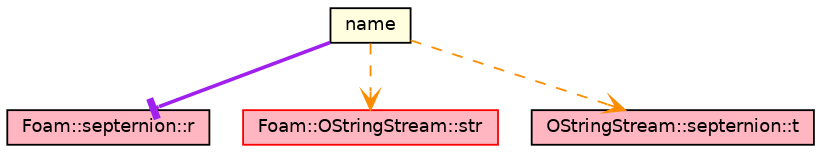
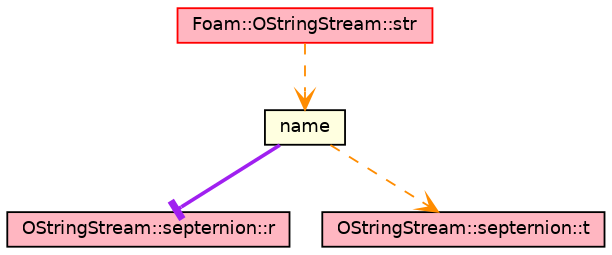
(371, 67) -> (305, 67)
(108, 127) -> (148, 229)
